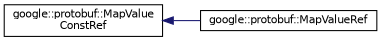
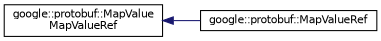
(83, 21) -> (83, 21)
